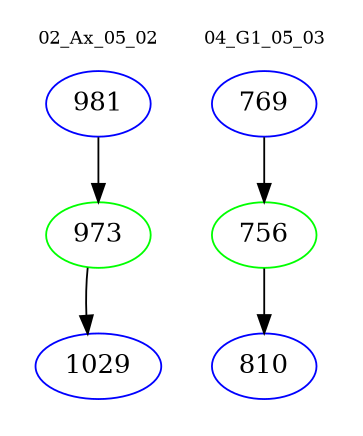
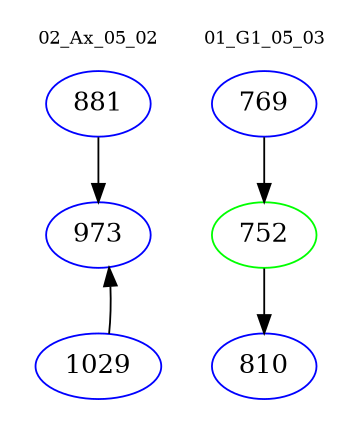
(265, 39) -> (265, 39)
(98, 104) -> (98, 104)
(98, 235) -> (98, 235)
(264, 235) -> (264, 235)
(86, 292) -> (111, 310)
